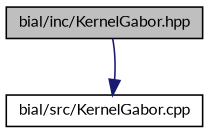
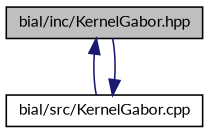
none -> (94, 75)
